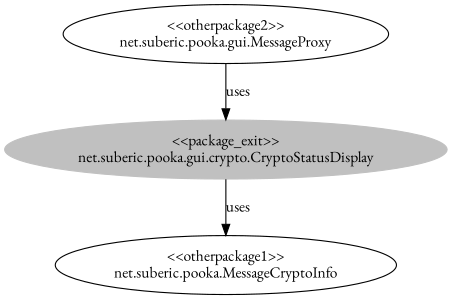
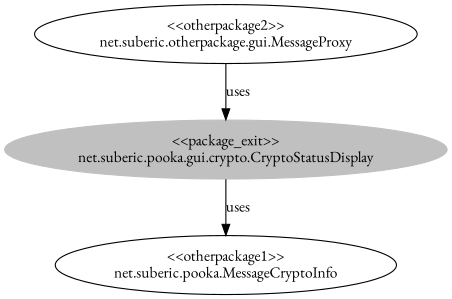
(226, 34) -> (226, 34)
